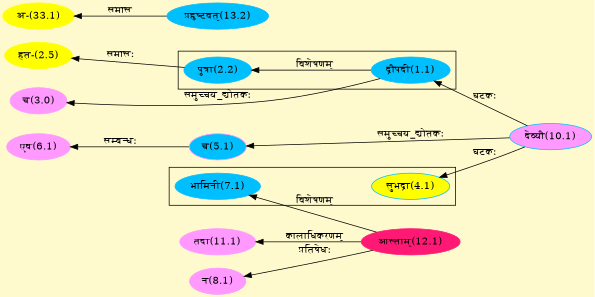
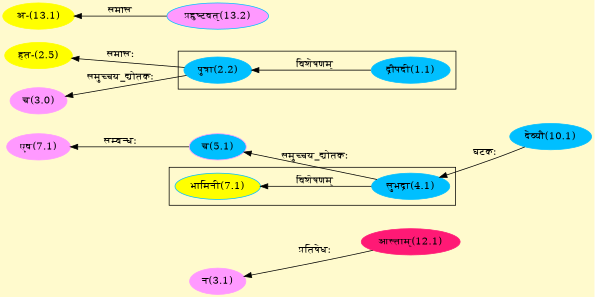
(39, 16) -> (39, 16)
(218, 16) -> (218, 16)
(228, 104) -> (130, 85)
(484, 105) -> none
(551, 137) -> (551, 137)
(382, 142) -> (295, 163)
(39, 147) -> (39, 147)
(218, 186) -> (218, 186)
(411, 186) -> (411, 186)
(317, 215) -> (320, 186)
(218, 242) -> none
(218, 281) -> (218, 281)
